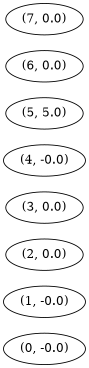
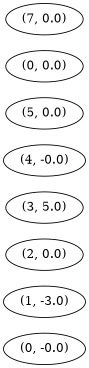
(44, 66) -> (44, 66)
(44, 113) -> (44, 113)
(44, 208) -> (44, 208)
(44, 302) -> (44, 302)
